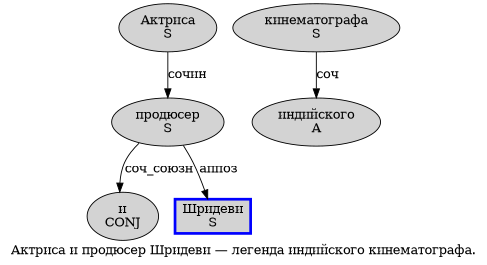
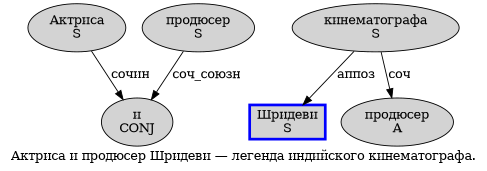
(168, 70) -> (105, 71)
(316, 122) -> (397, 122)
(195, 167) -> (332, 75)
